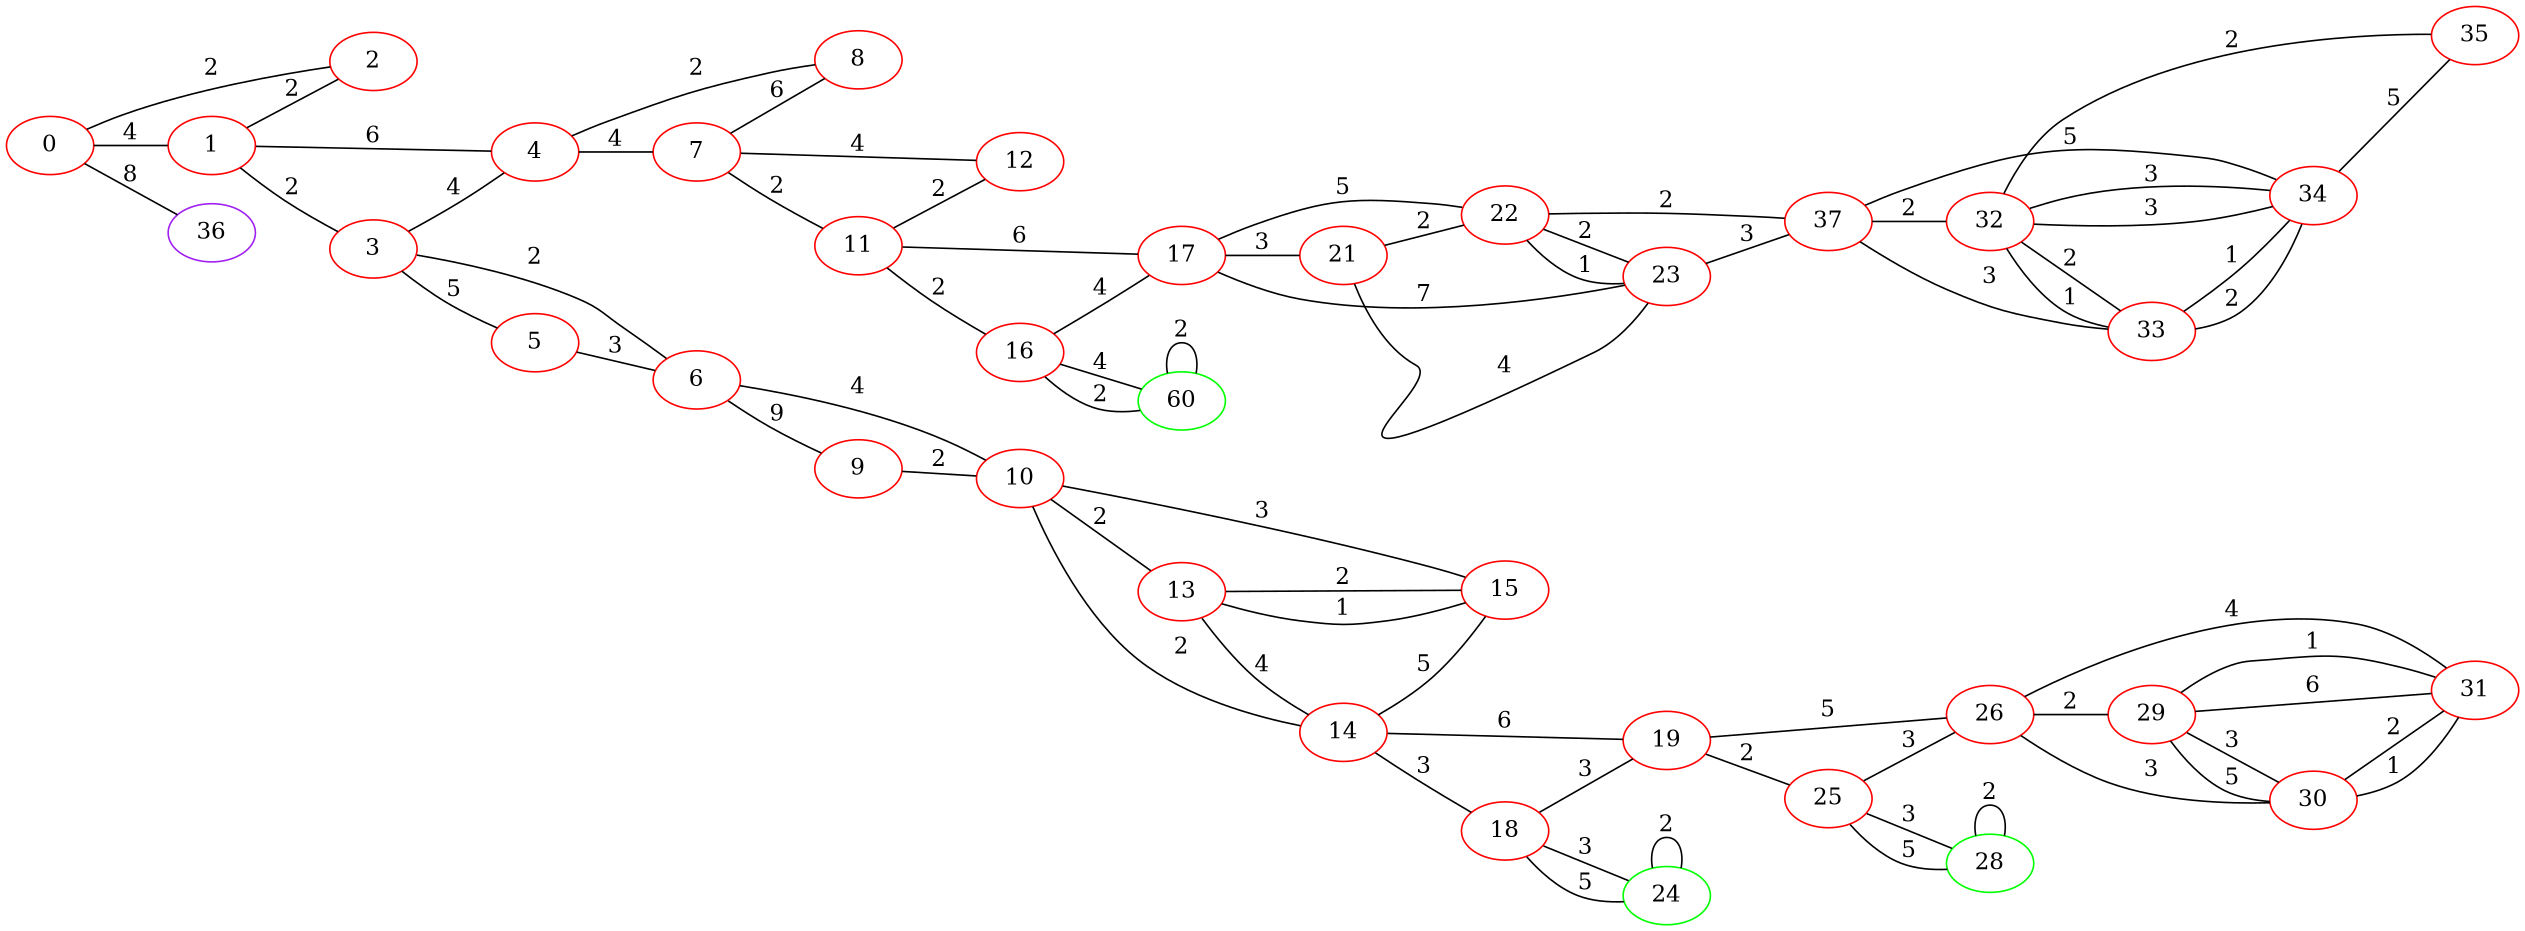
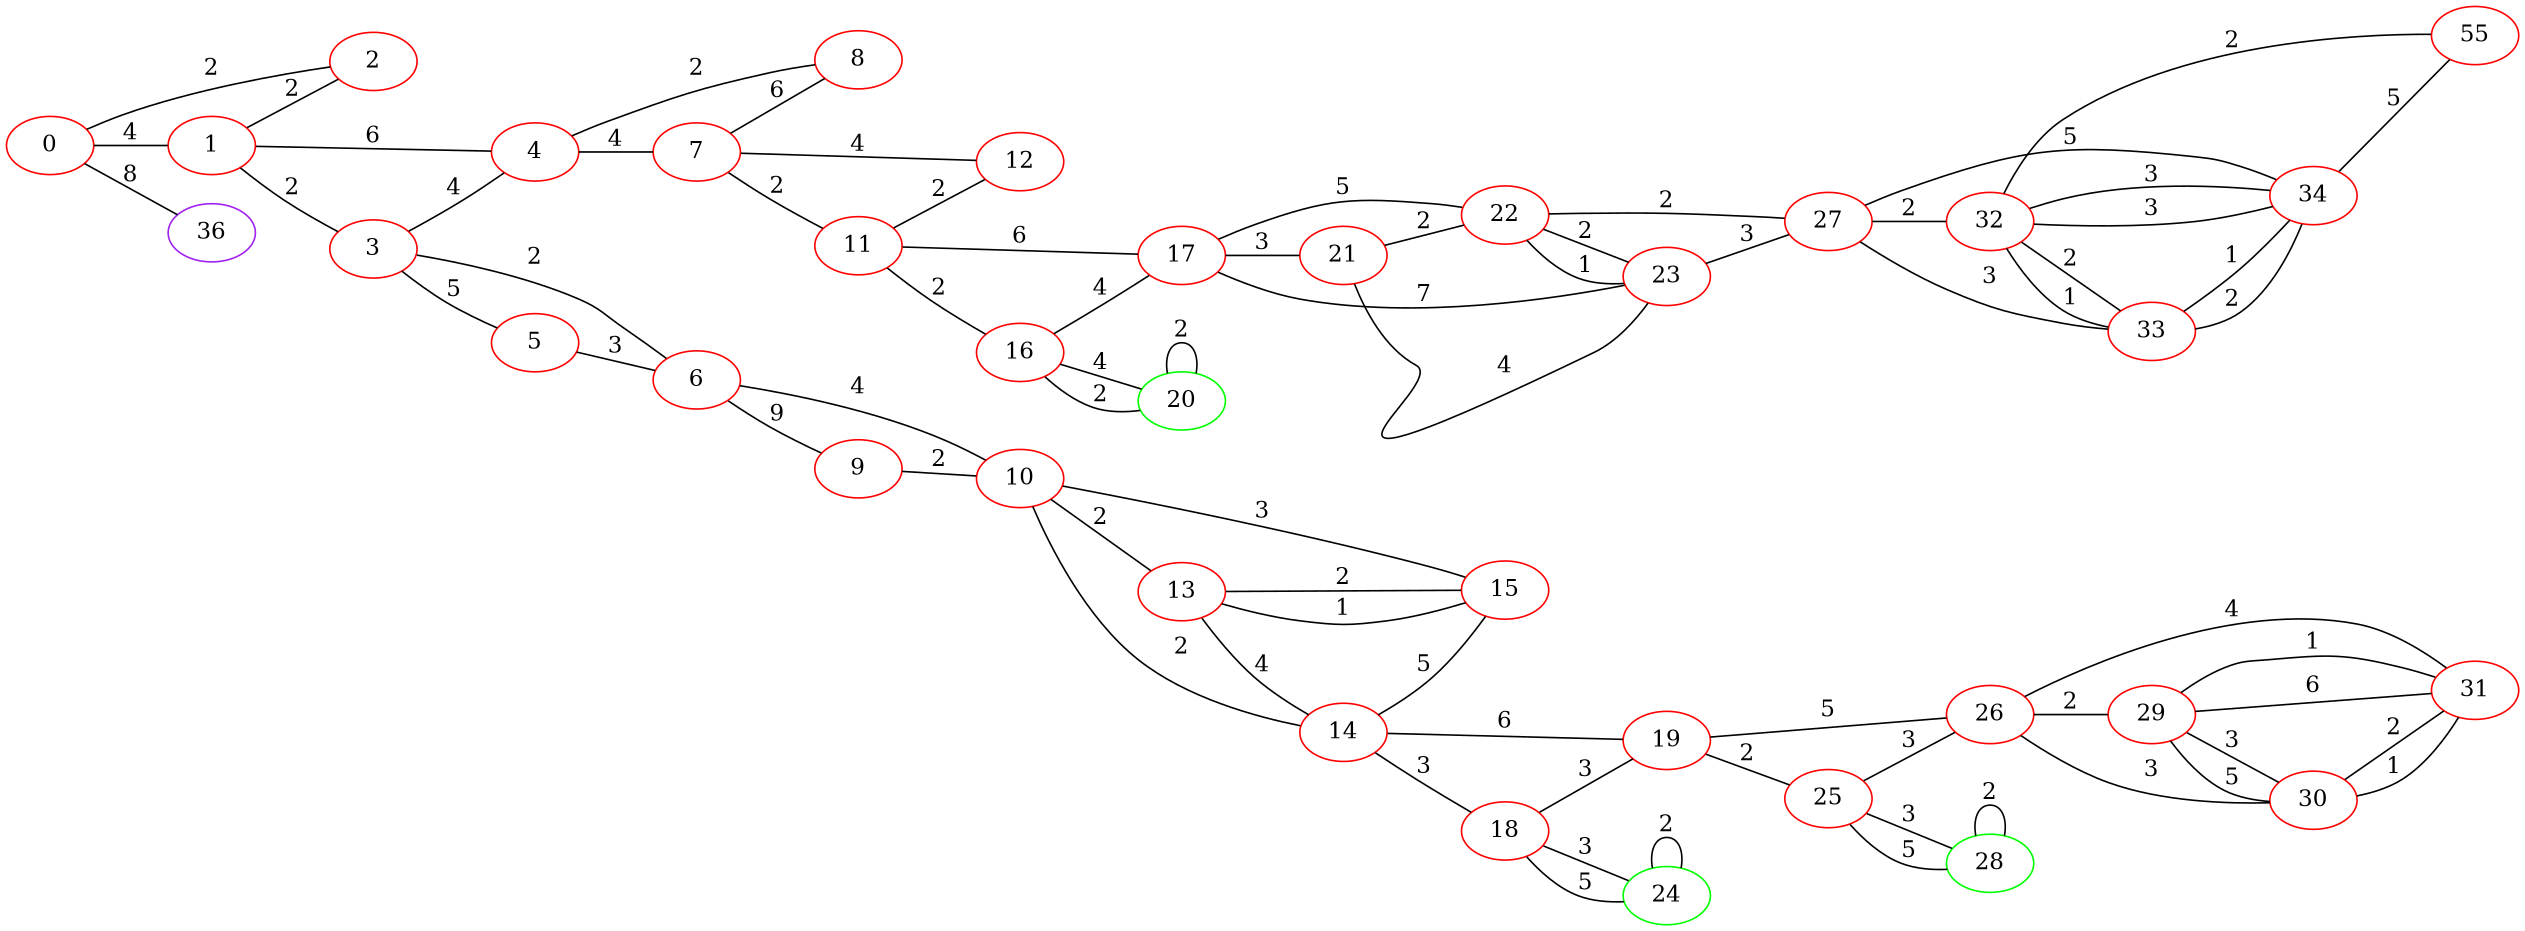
(2475, 36) -> (2475, 36)
(1828, 221) -> (1828, 221)
(1182, 401) -> (1182, 401)
